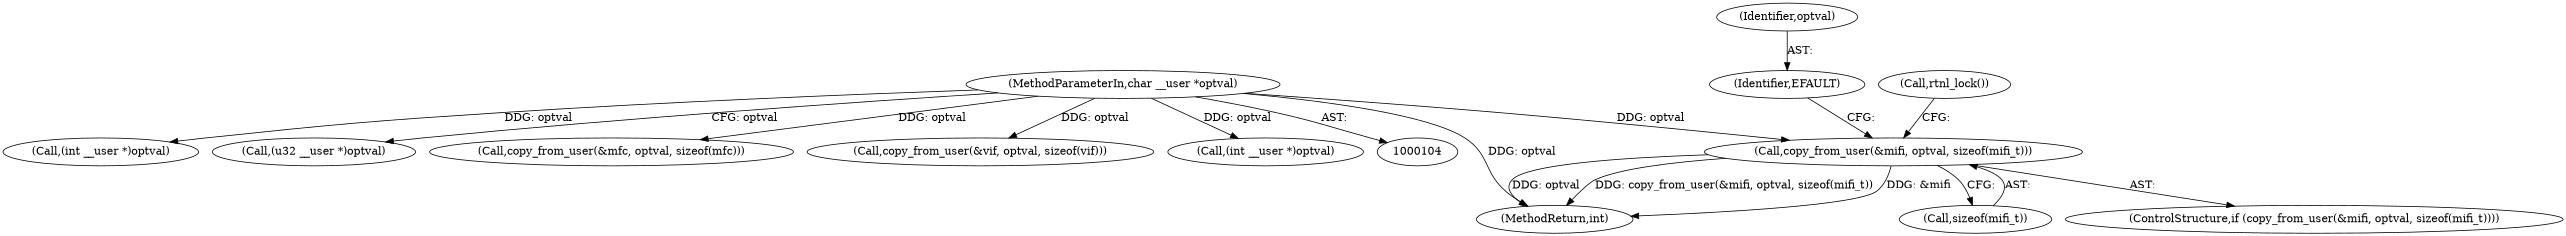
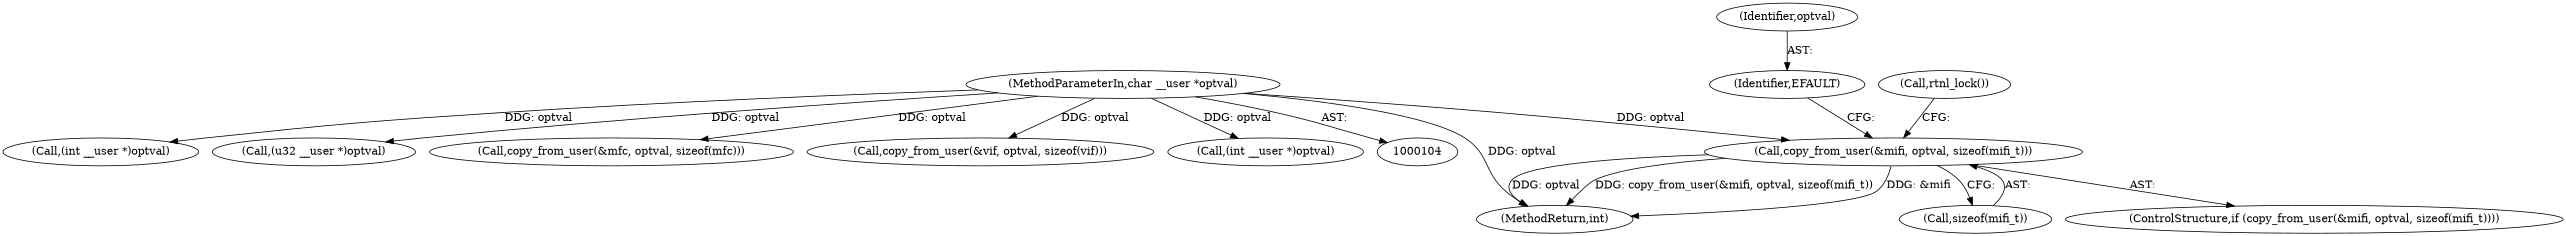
(744, 118) -> (746, 118)
